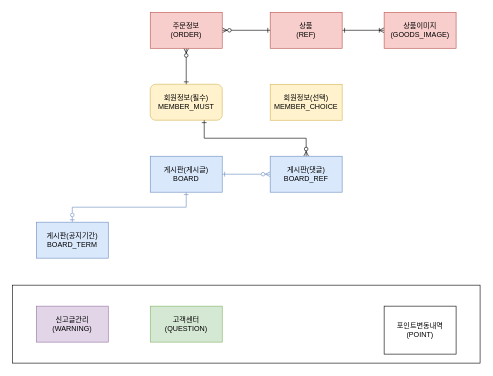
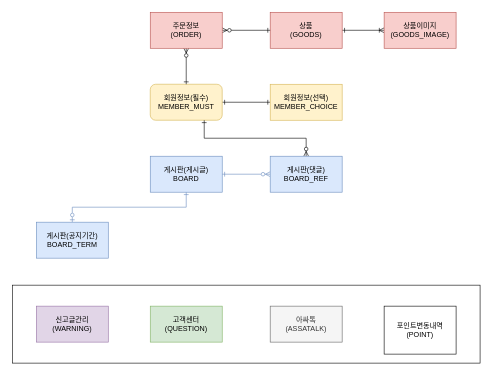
(306, 30) -> (306, 30)
none -> (246, 102)
none -> (306, 324)
